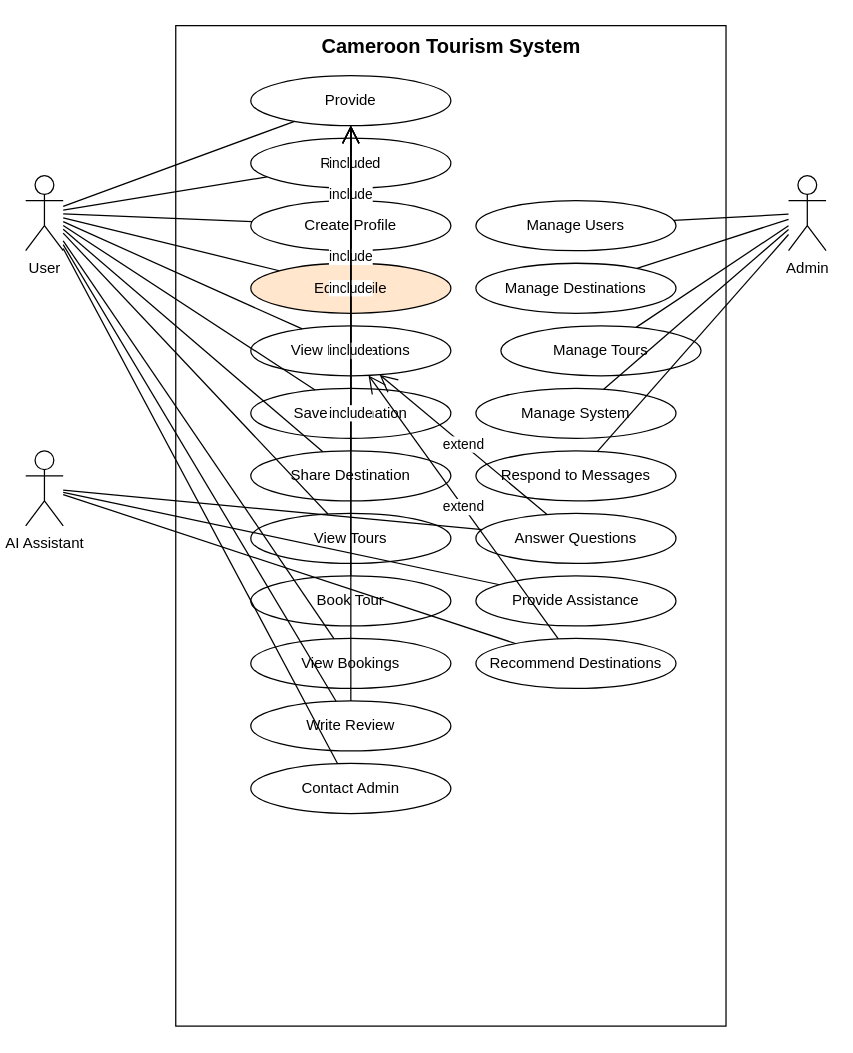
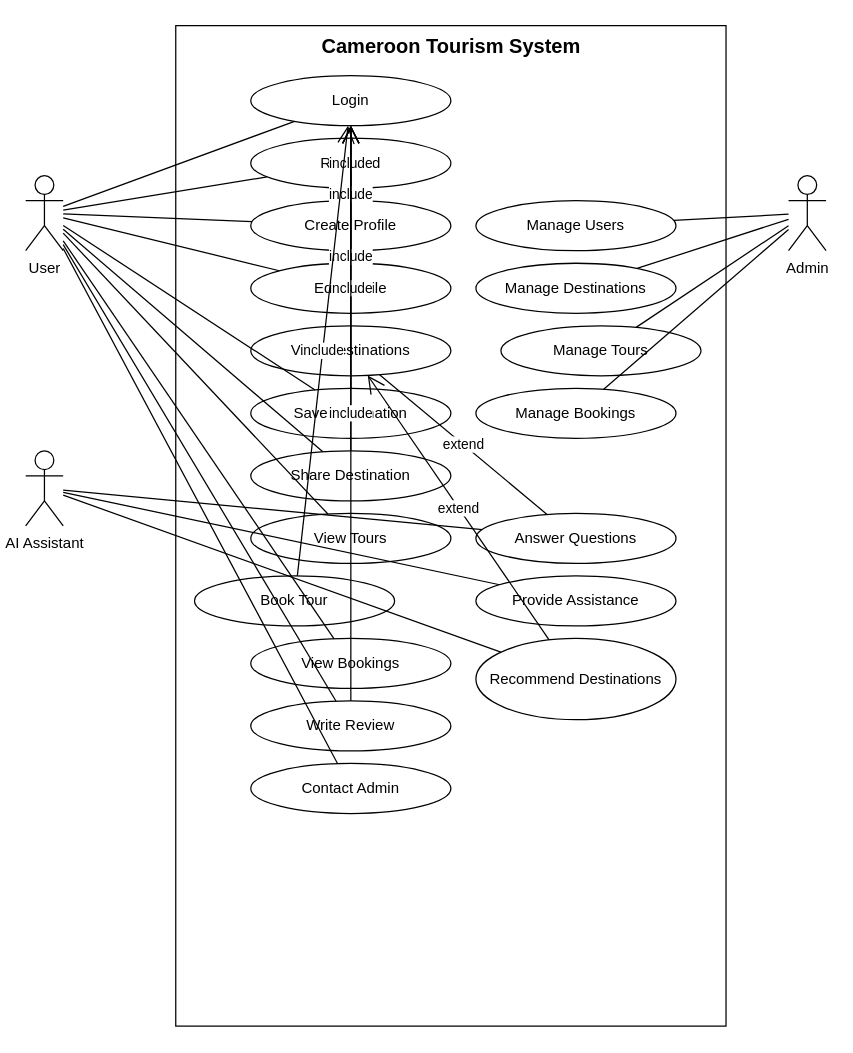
(351, 101) -> (351, 101)
(182, 275) -> none
(351, 288) -> (351, 288)
(693, 343) -> none
(384, 378) -> (382, 377)
(576, 413) -> (576, 413)
(576, 476) -> none
(351, 601) -> (294, 601)
(576, 663) -> (576, 679)
